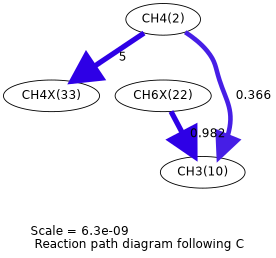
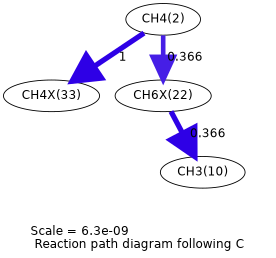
(121, 58) -> (121, 58)
(219, 79) -> (163, 46)
(206, 134) -> (206, 134)
